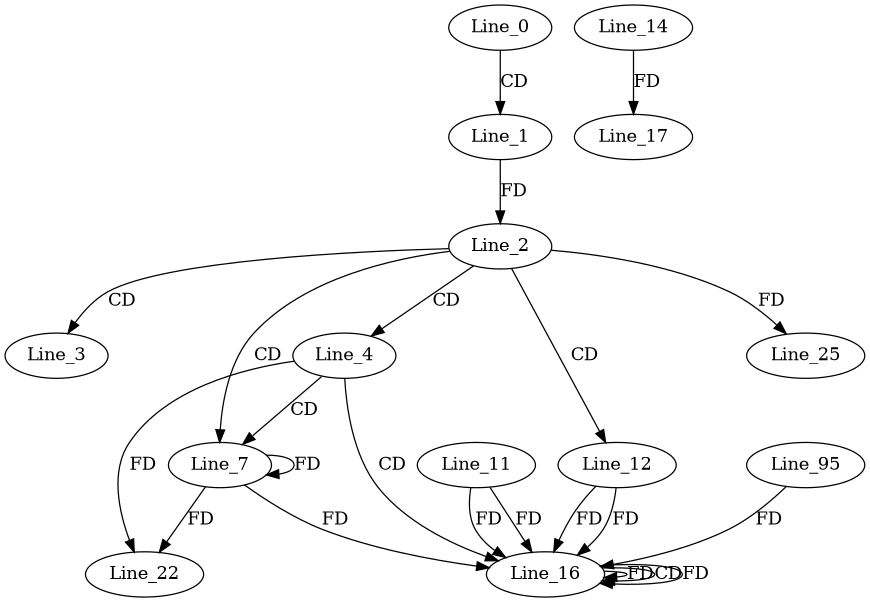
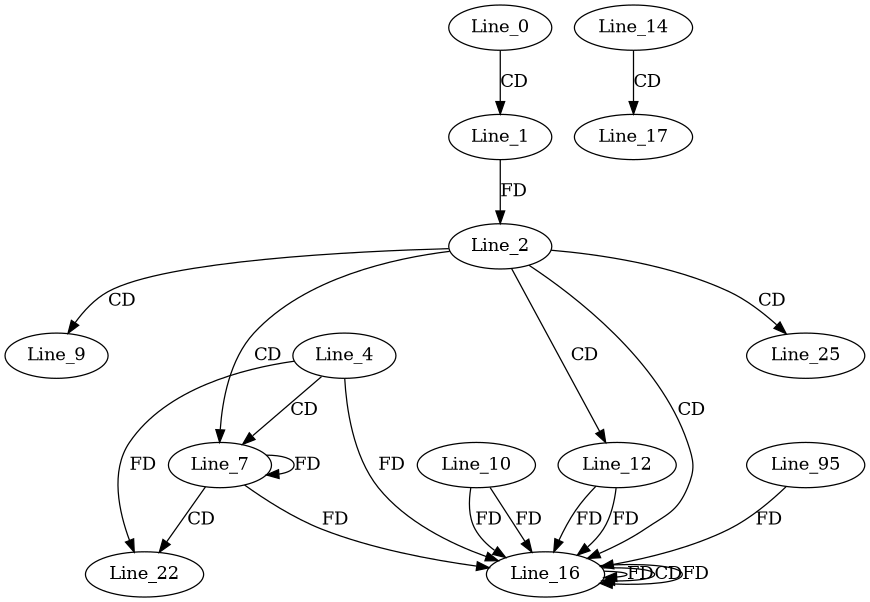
(647, 82) -> (647, 82)
(428, 297) -> (670, 405)
(772, 301) -> (772, 301)
(57, 356) -> (57, 356)
(392, 465) -> (392, 465)
(476, 465) -> (476, 465)
(201, 520) -> (201, 520)
